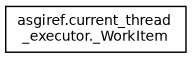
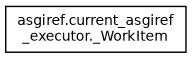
(96, 29) -> (96, 29)
